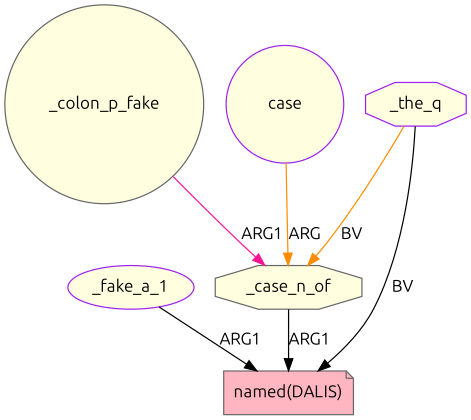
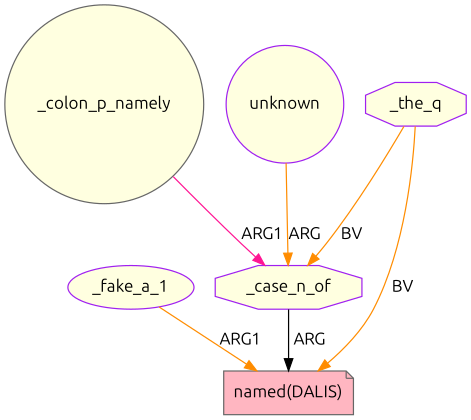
(104, 104) -> (104, 104)
(285, 104) -> (285, 104)
(395, 254) -> (395, 254)
(289, 287) -> (289, 287)
(203, 336) -> (203, 336)
(310, 340) -> (310, 340)
